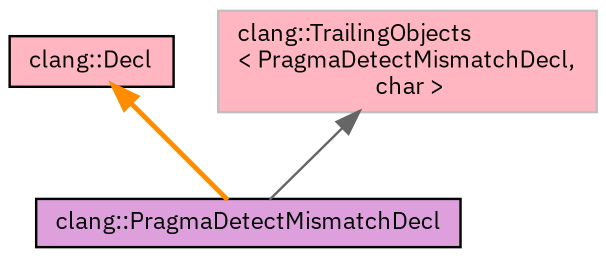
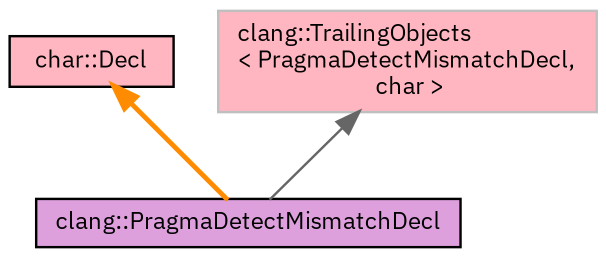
(92, 61) -> (92, 61)
